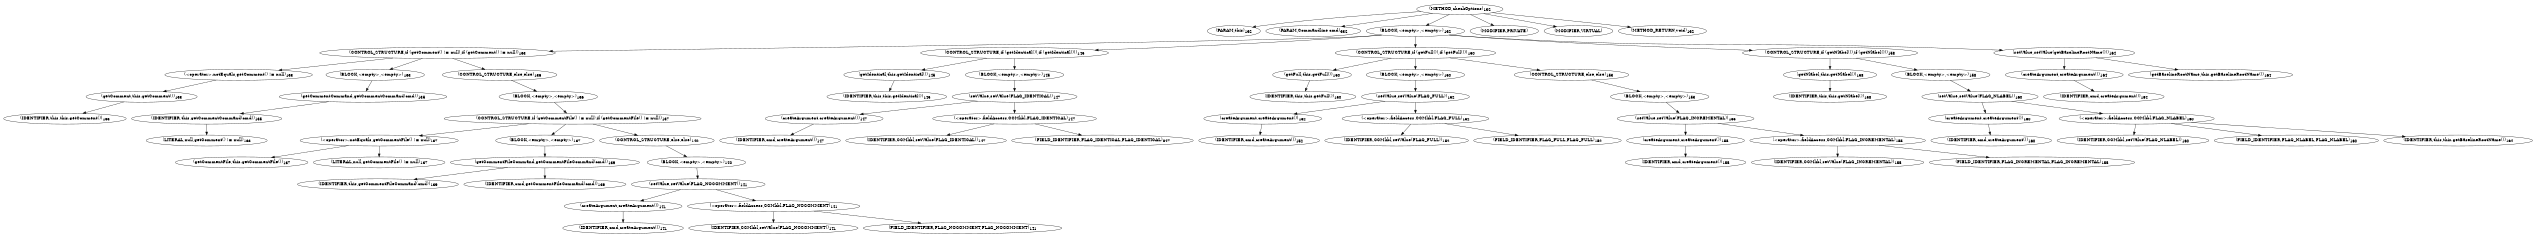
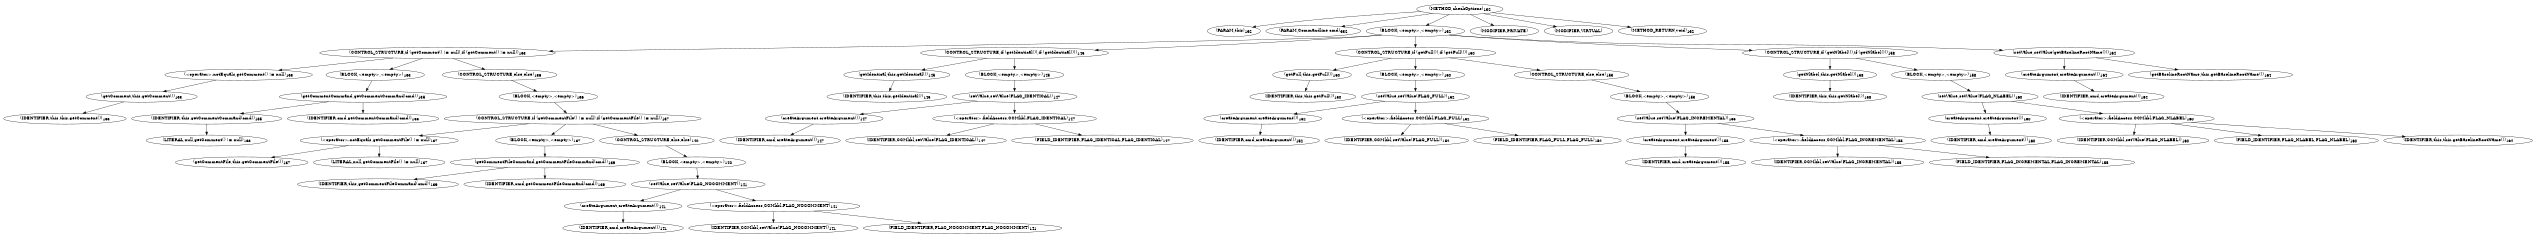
none -> (363, 119)
(1166, 140) -> (1166, 140)
